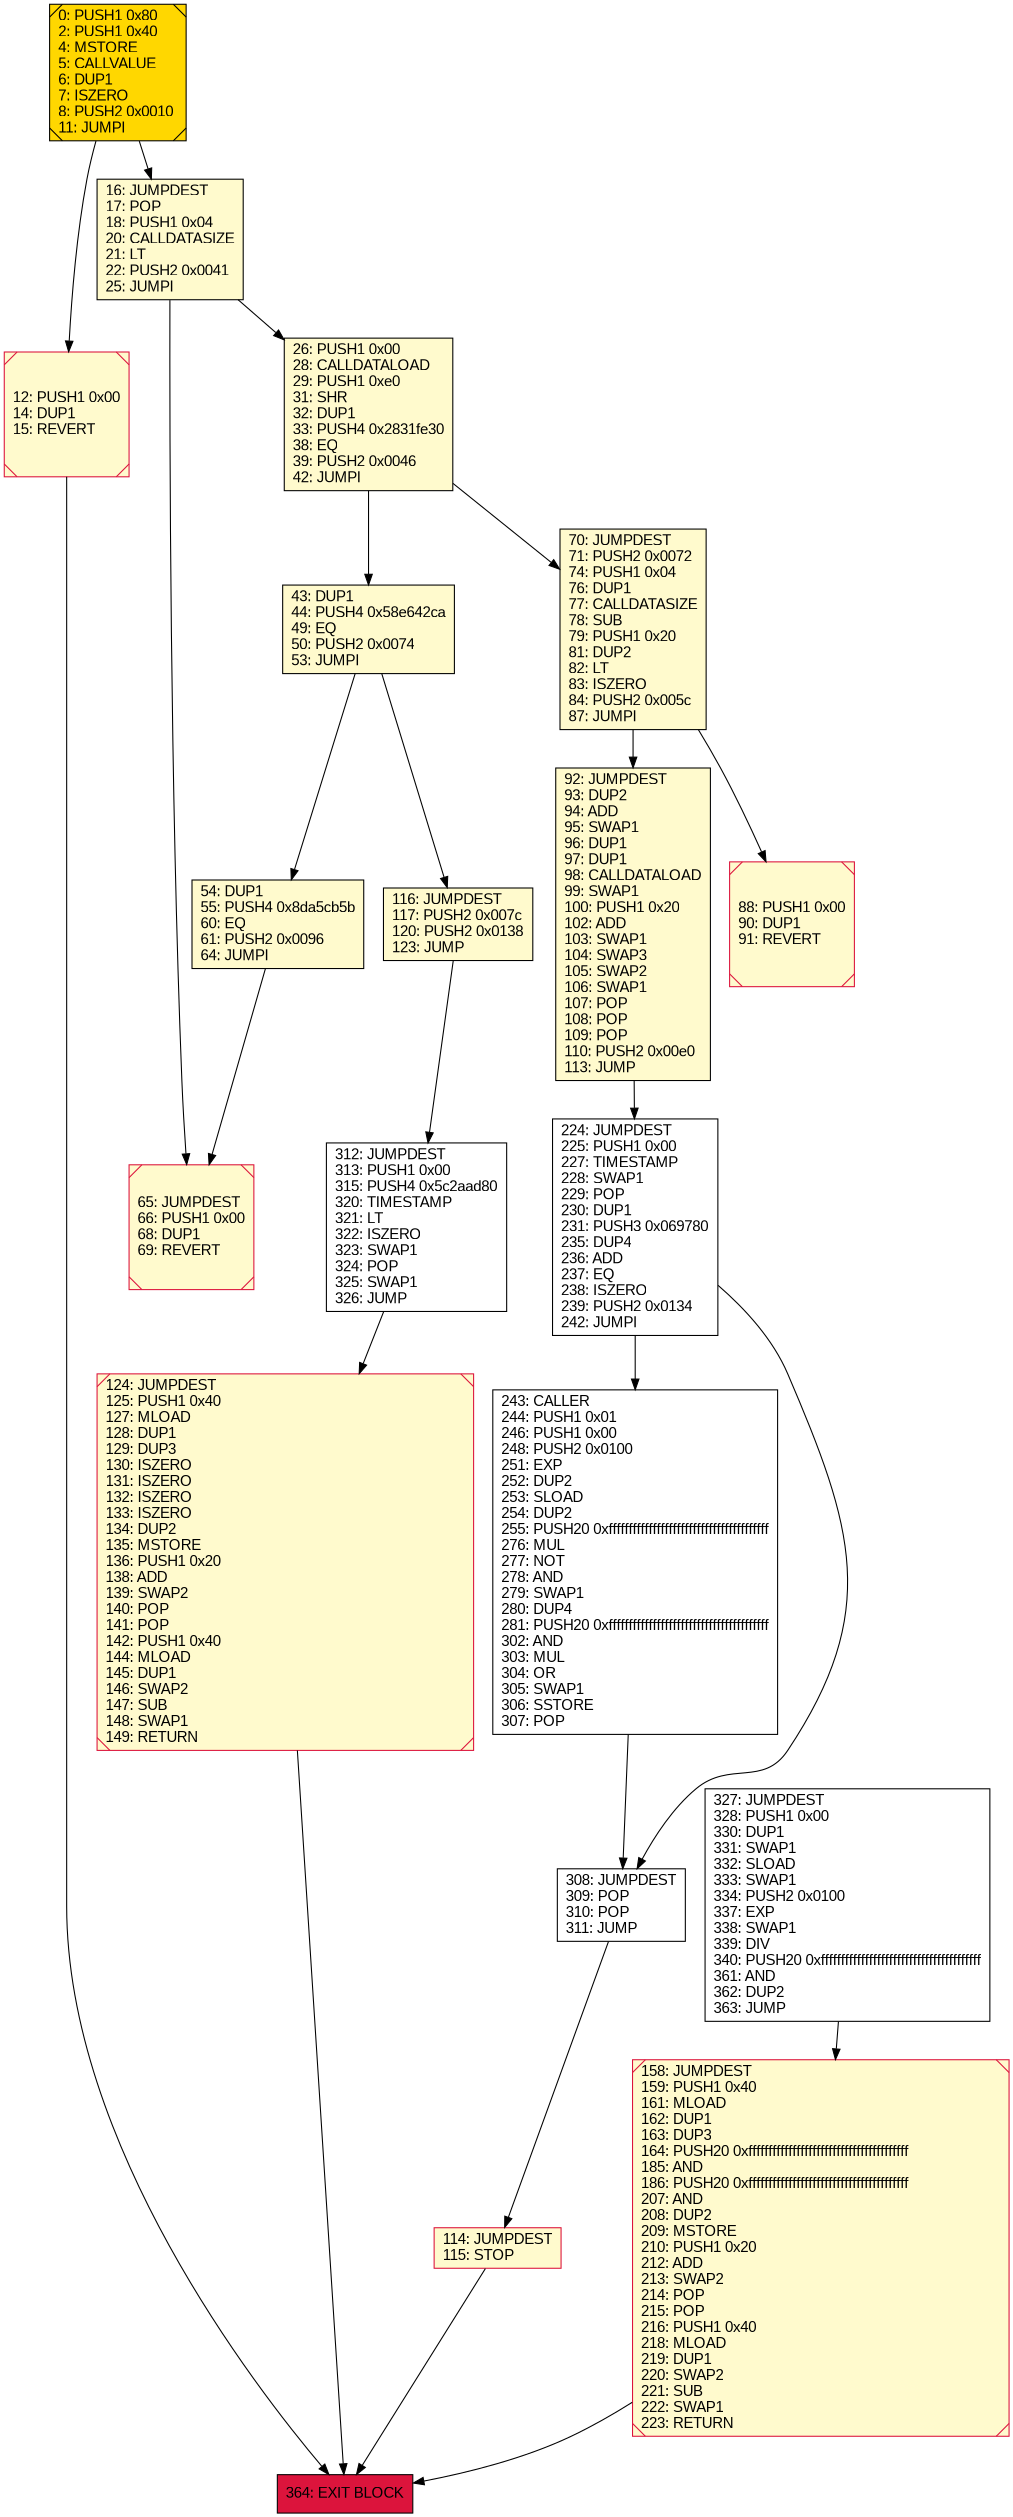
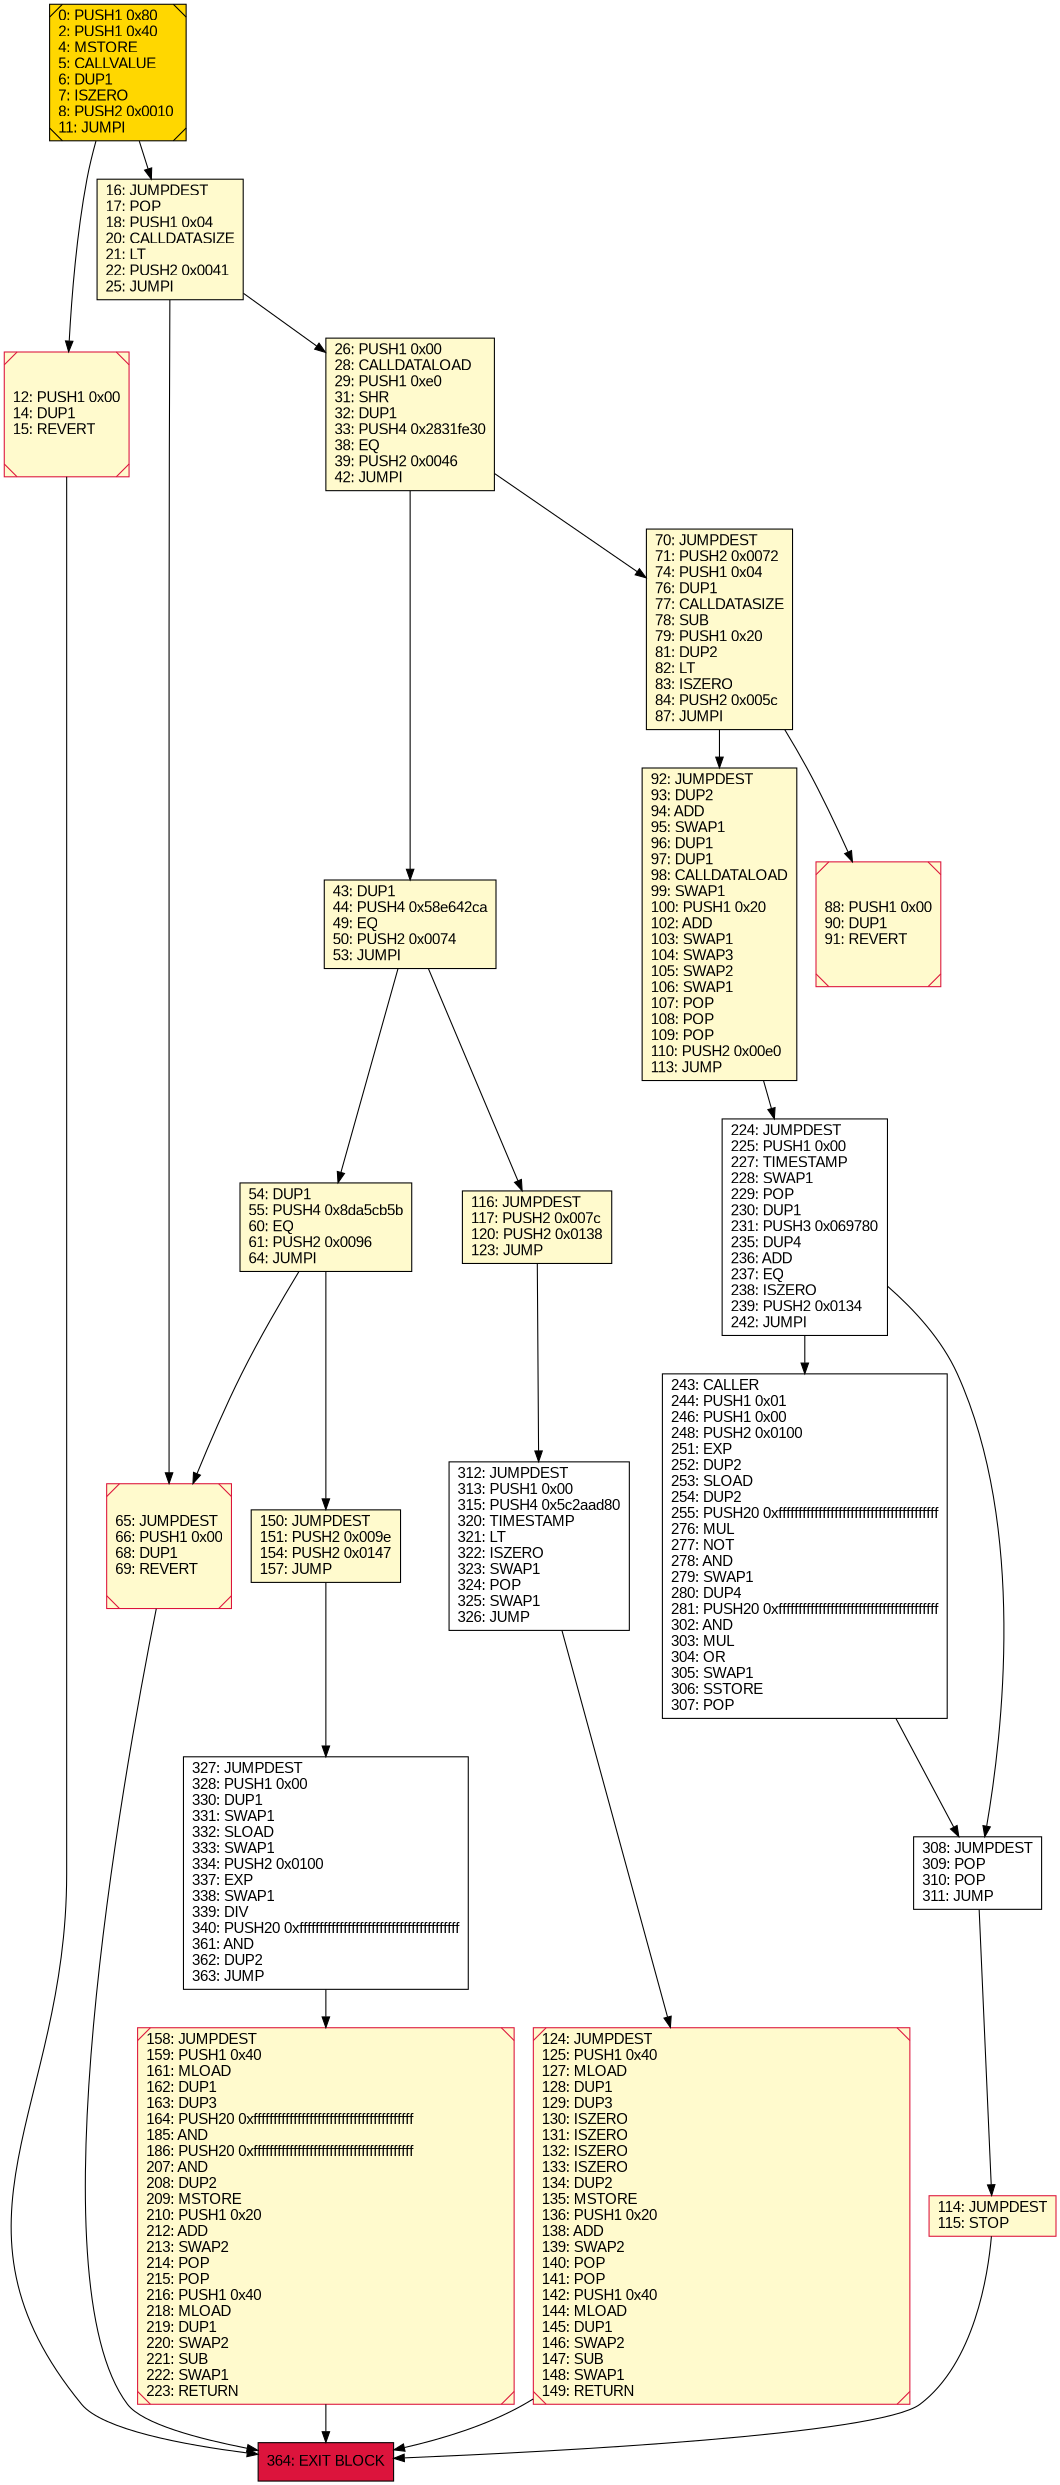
none -> (326, 1546)
none -> (91, 2072)
